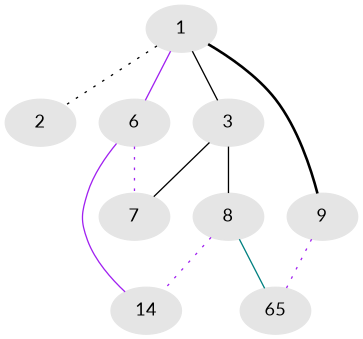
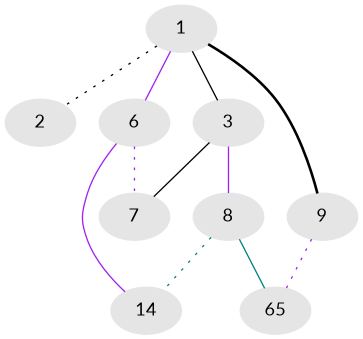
(228, 170) -> (228, 170)
(187, 264) -> (187, 264)
